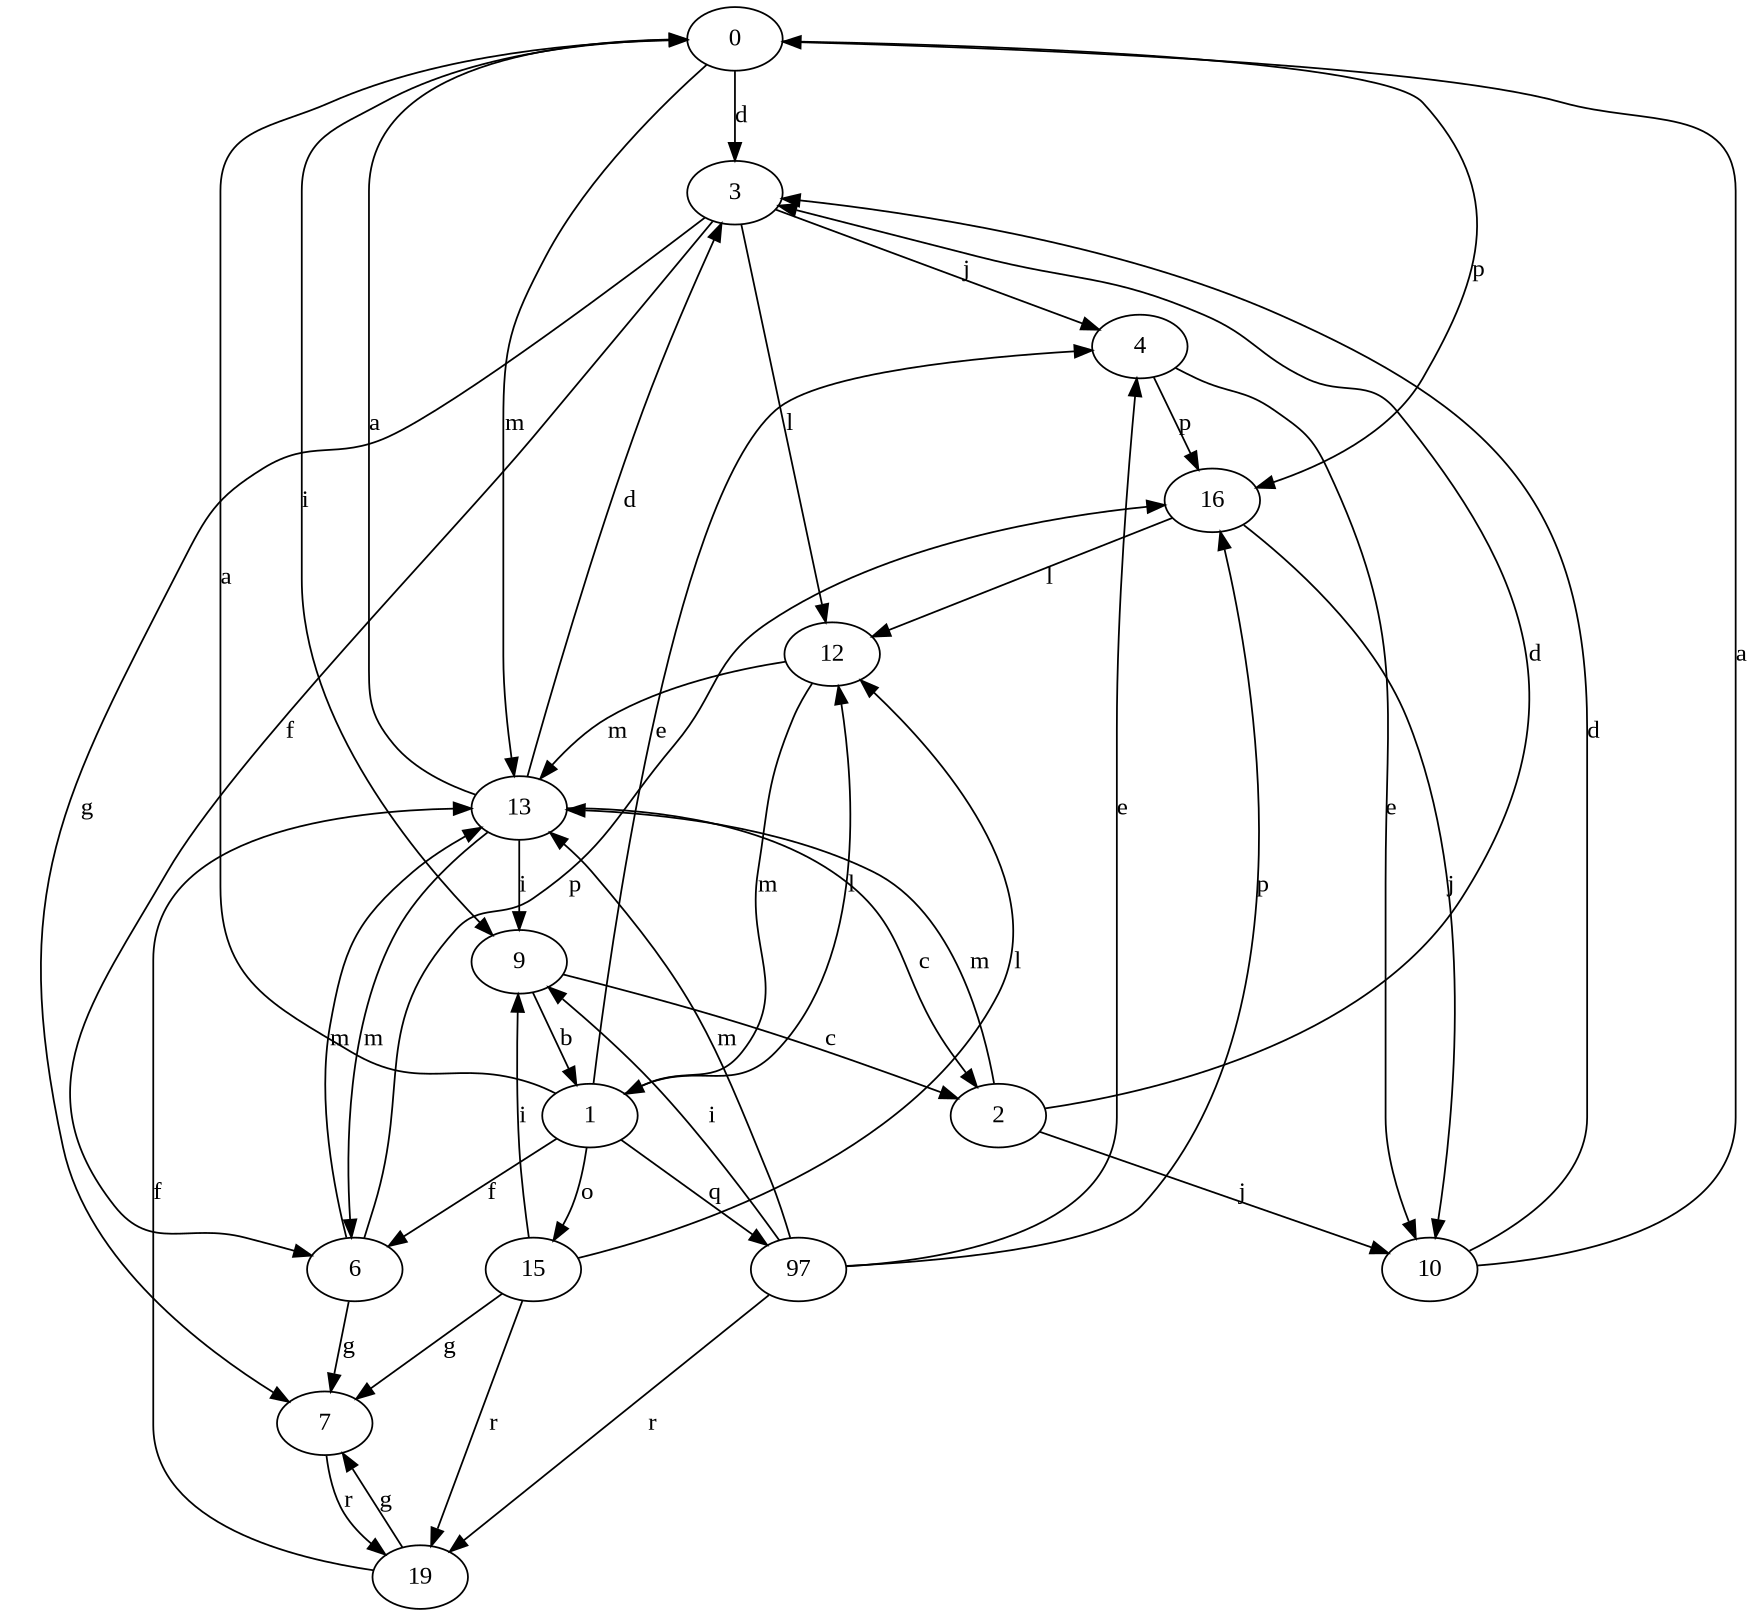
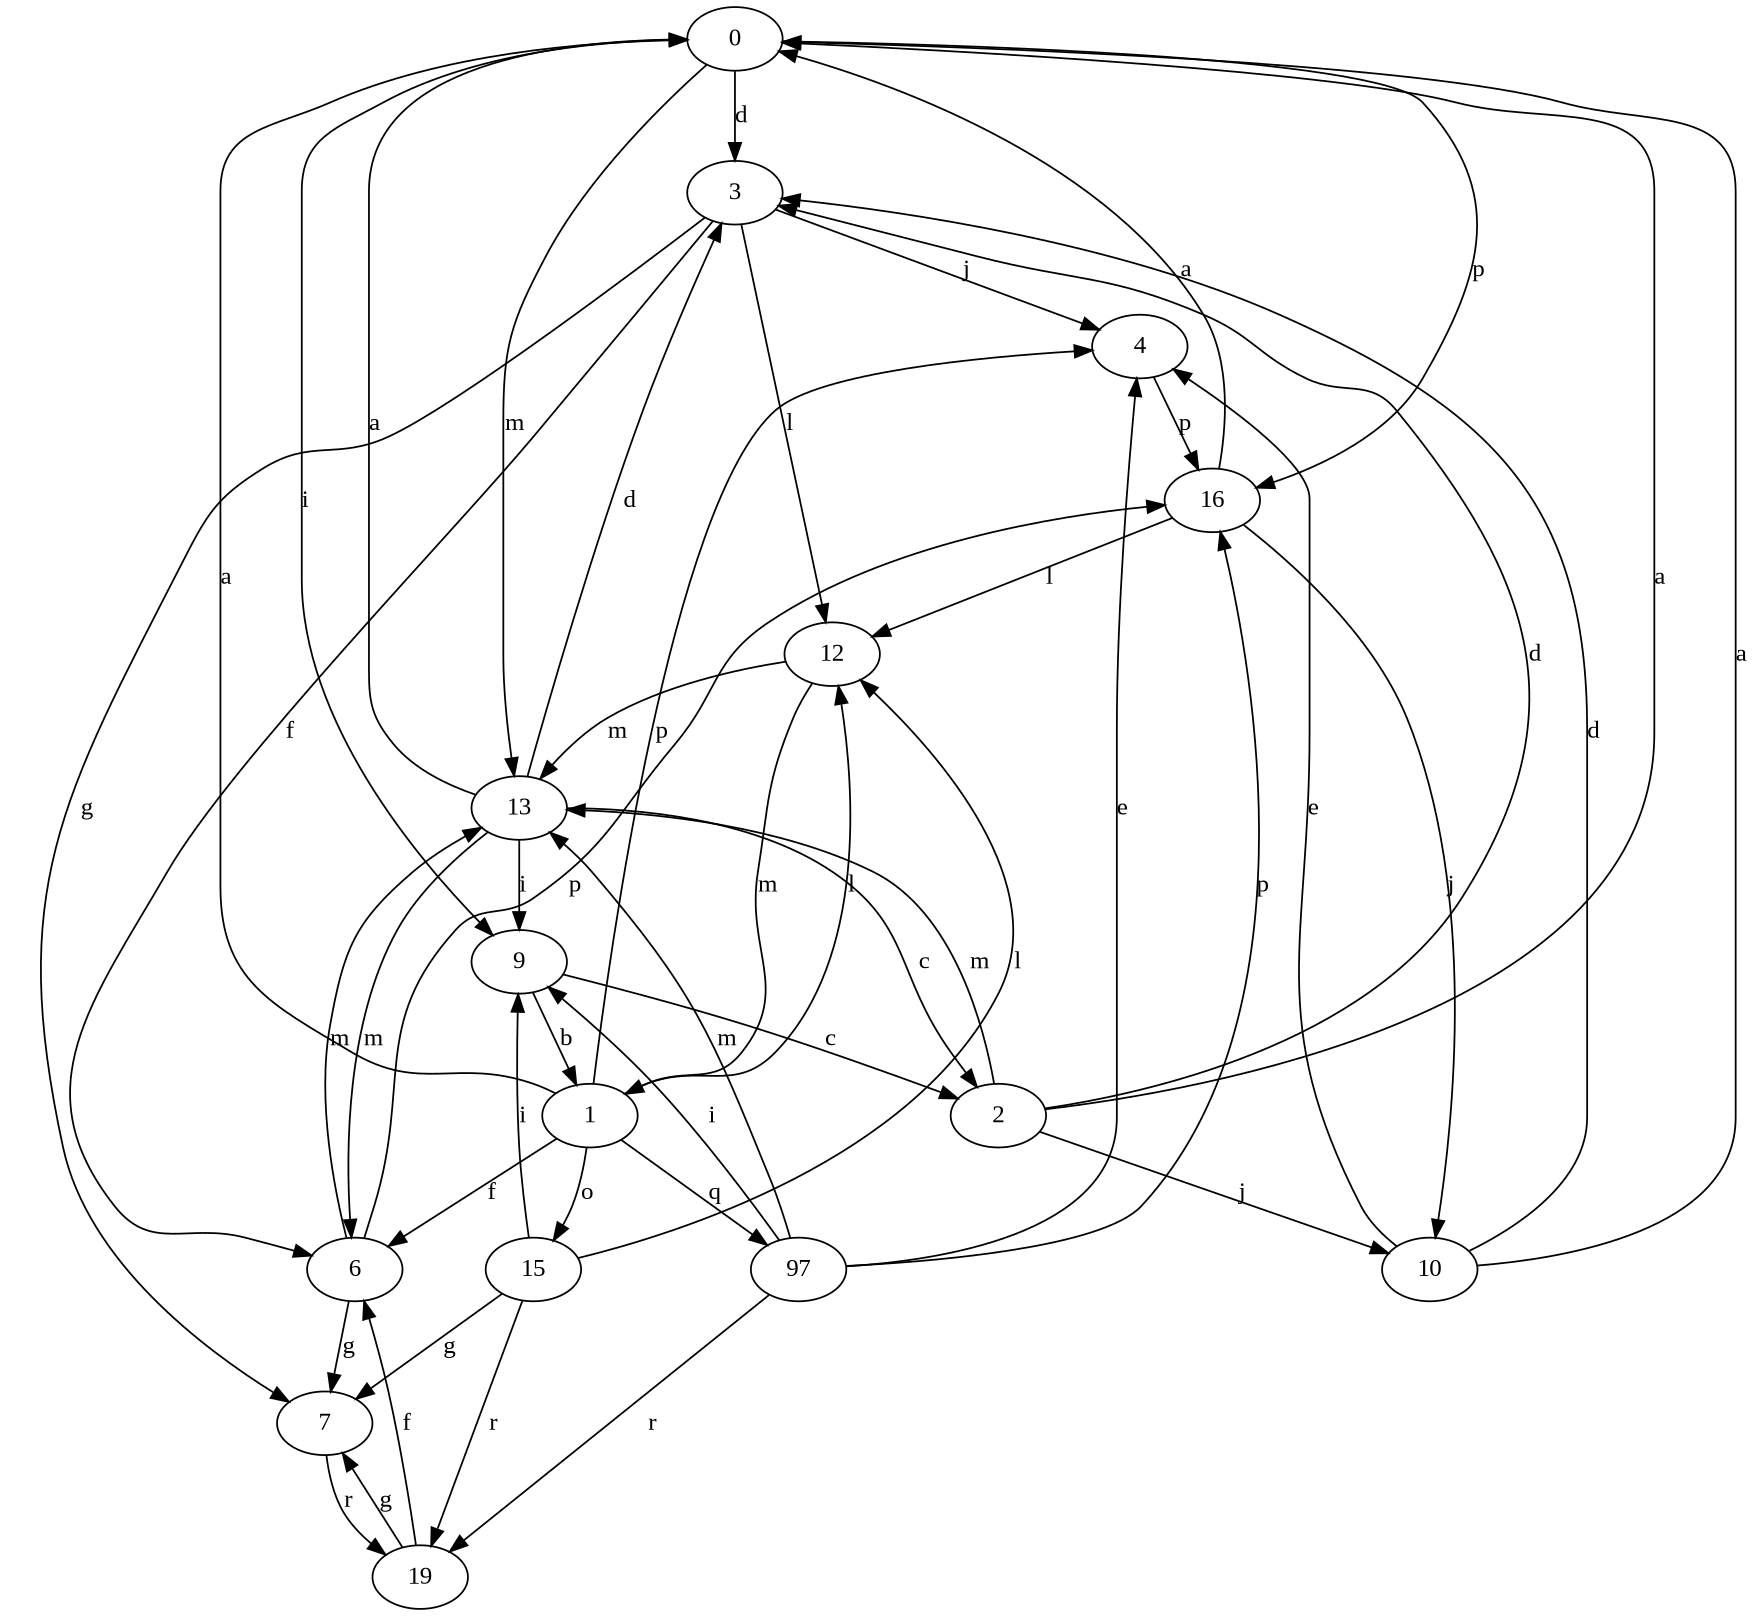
none -> (1089, 194)
none -> (1654, 399)
(662, 731) -> (662, 731)
(1388, 748) -> (1308, 798)
(153, 1151) -> (397, 1431)
